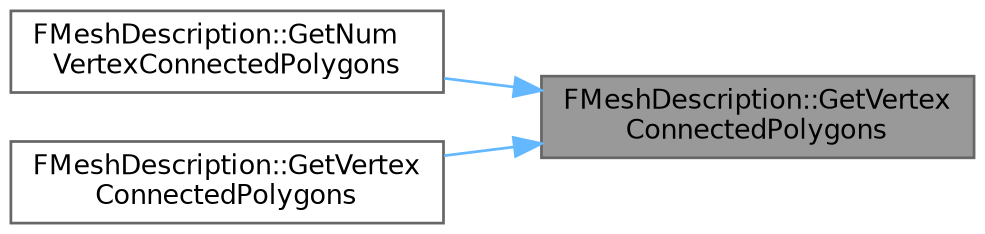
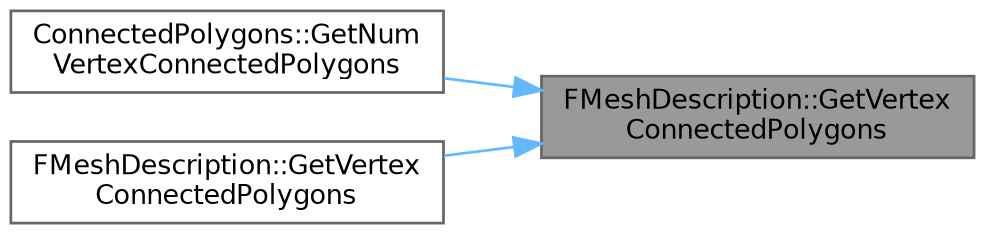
(227, 52) -> (227, 52)
